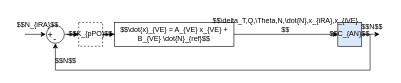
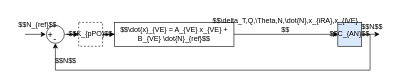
(37, 25) -> (37, 25)
